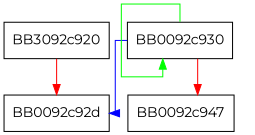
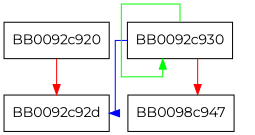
(57, 40) -> (57, 40)
(181, 113) -> (181, 113)
